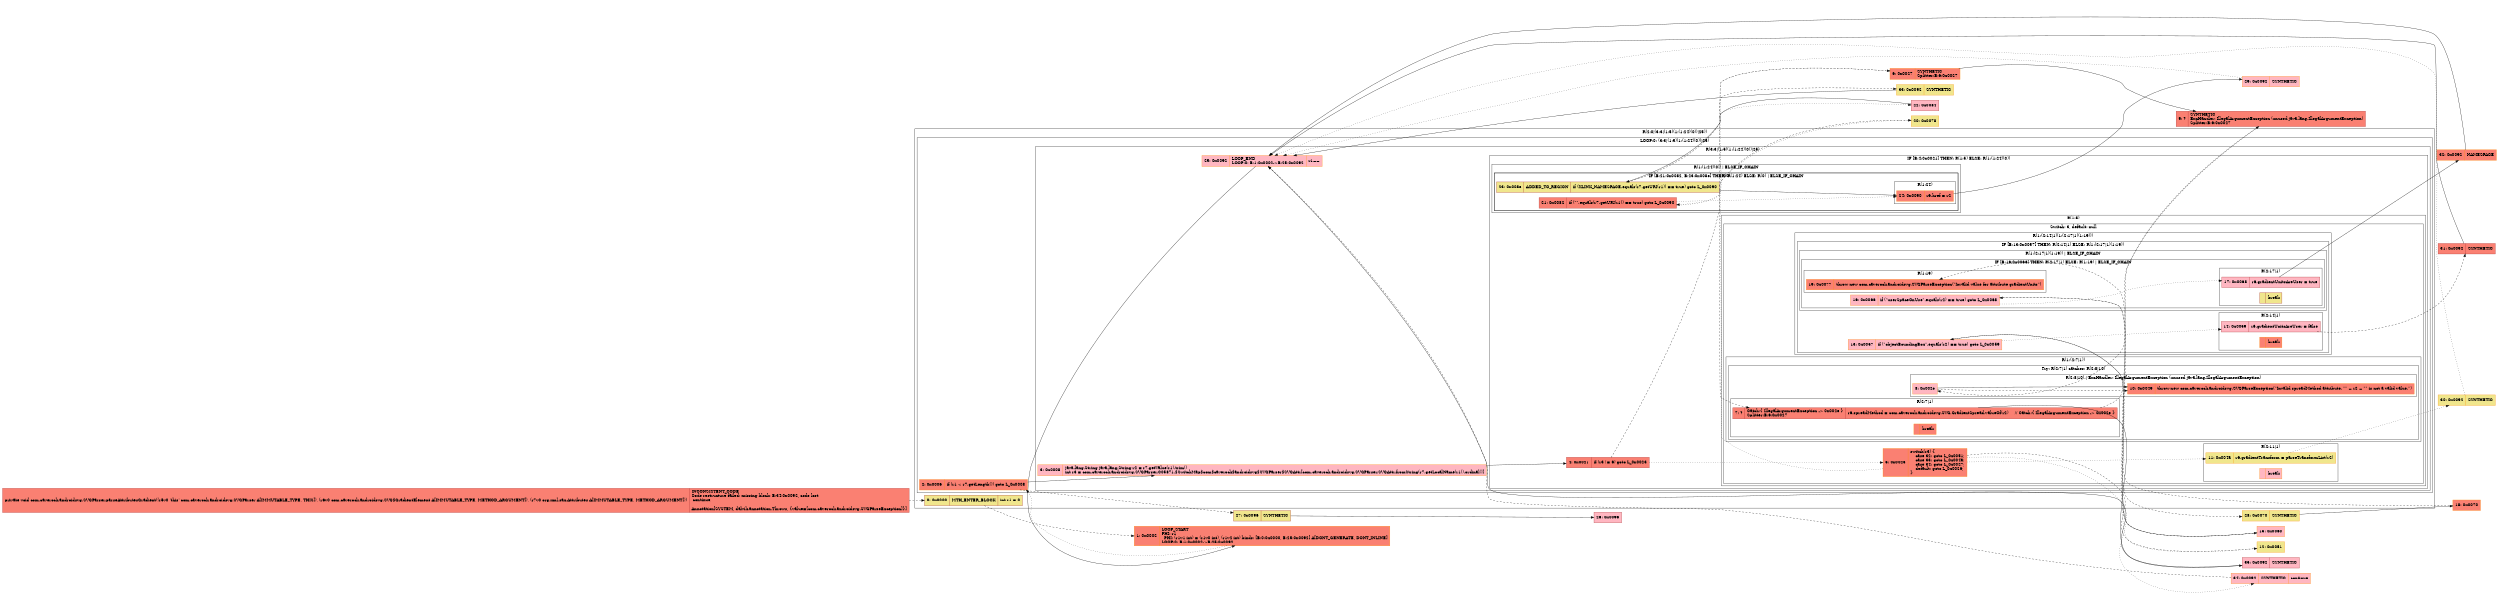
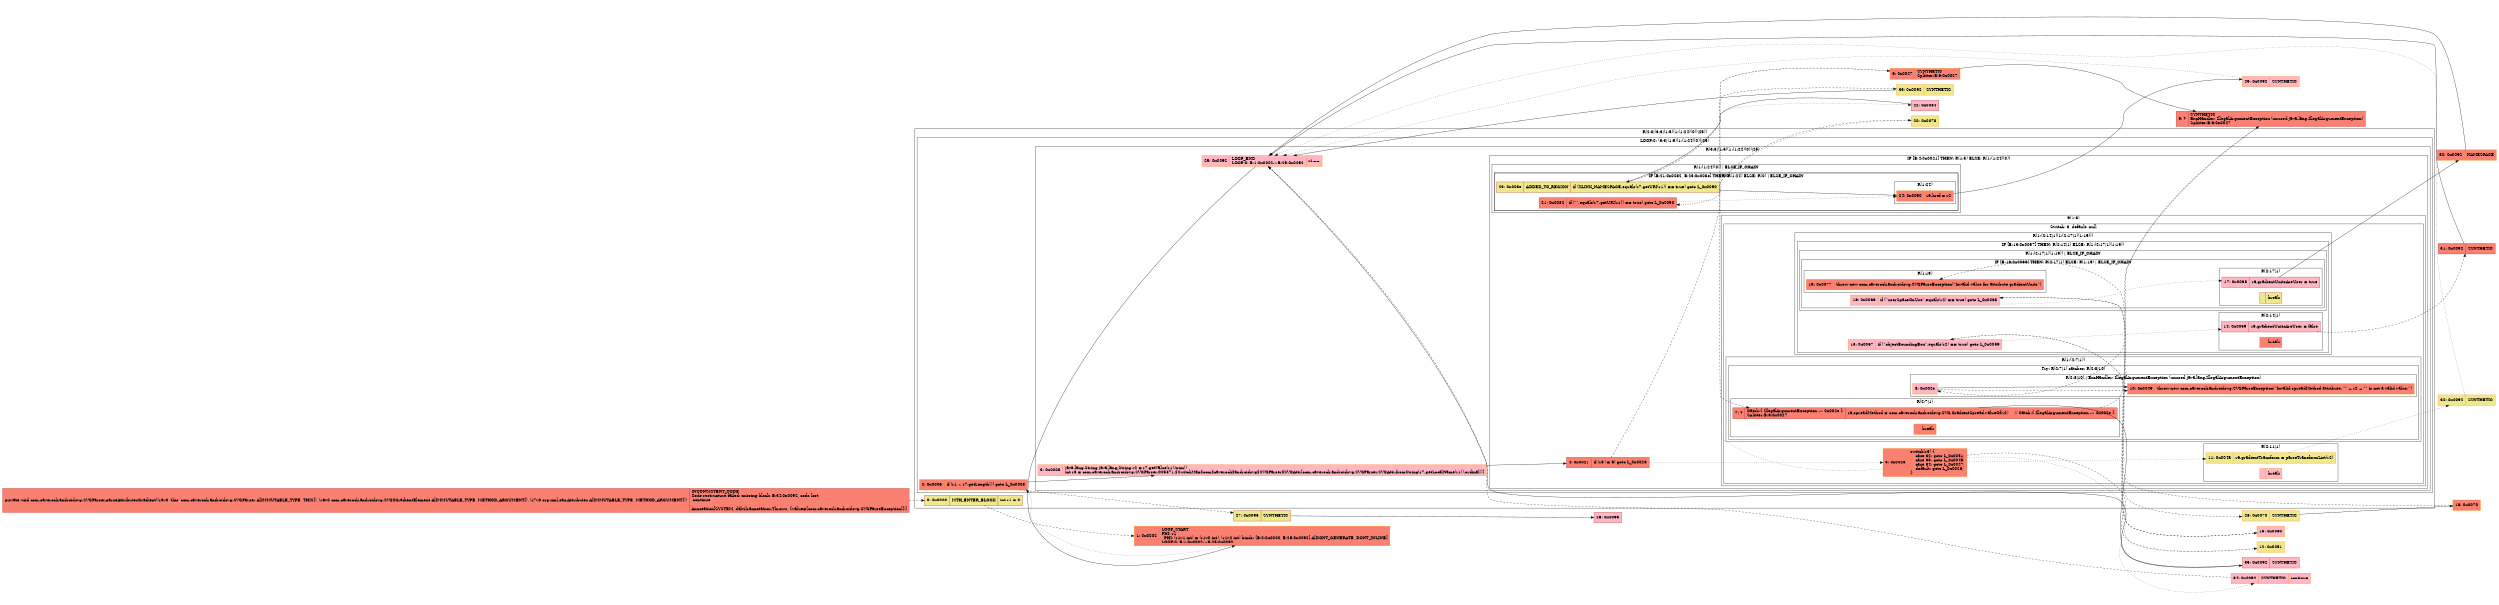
(2124, 424) -> (2124, 424)
